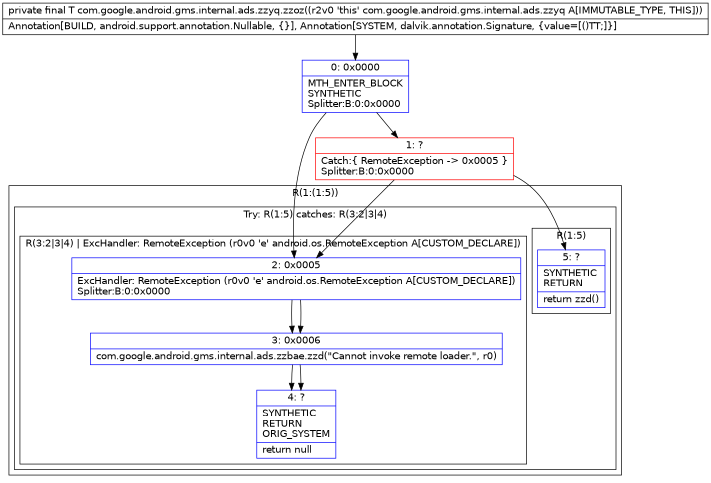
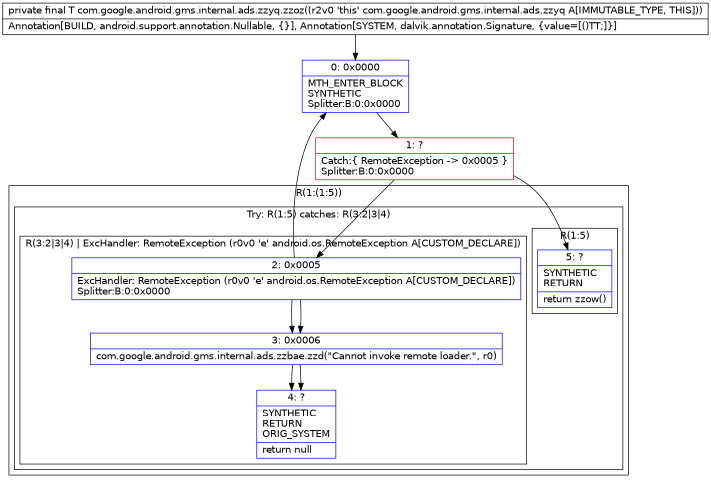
(298, 178) -> (296, 192)
(571, 299) -> (575, 299)
